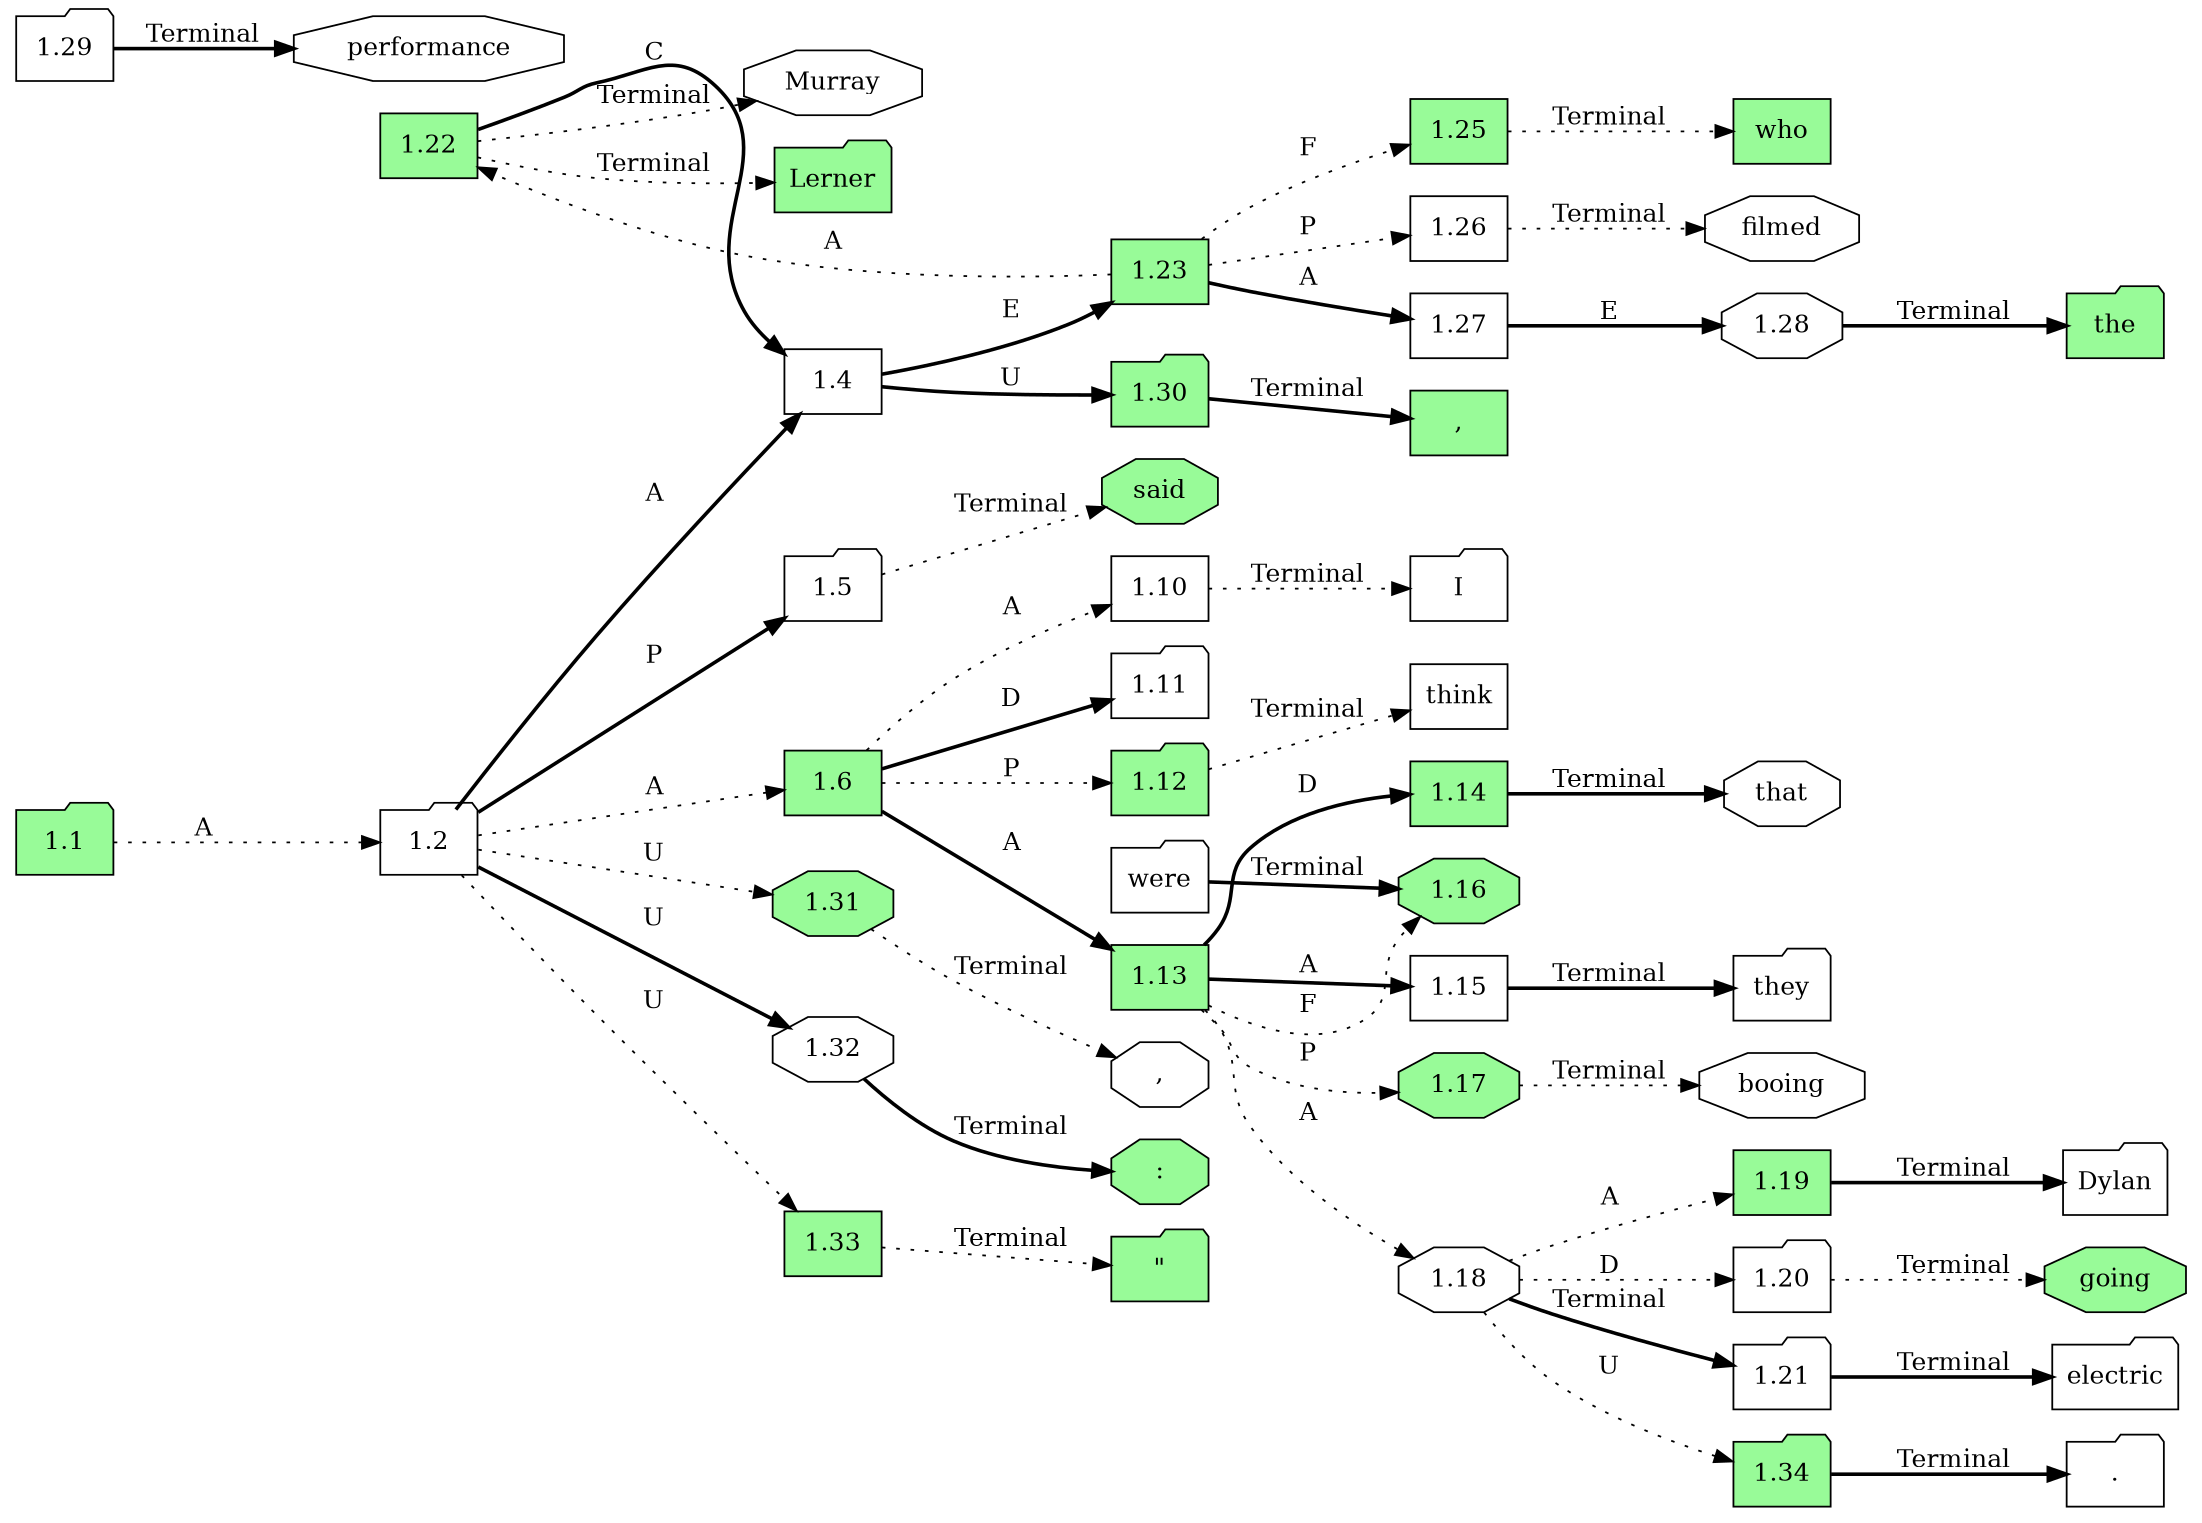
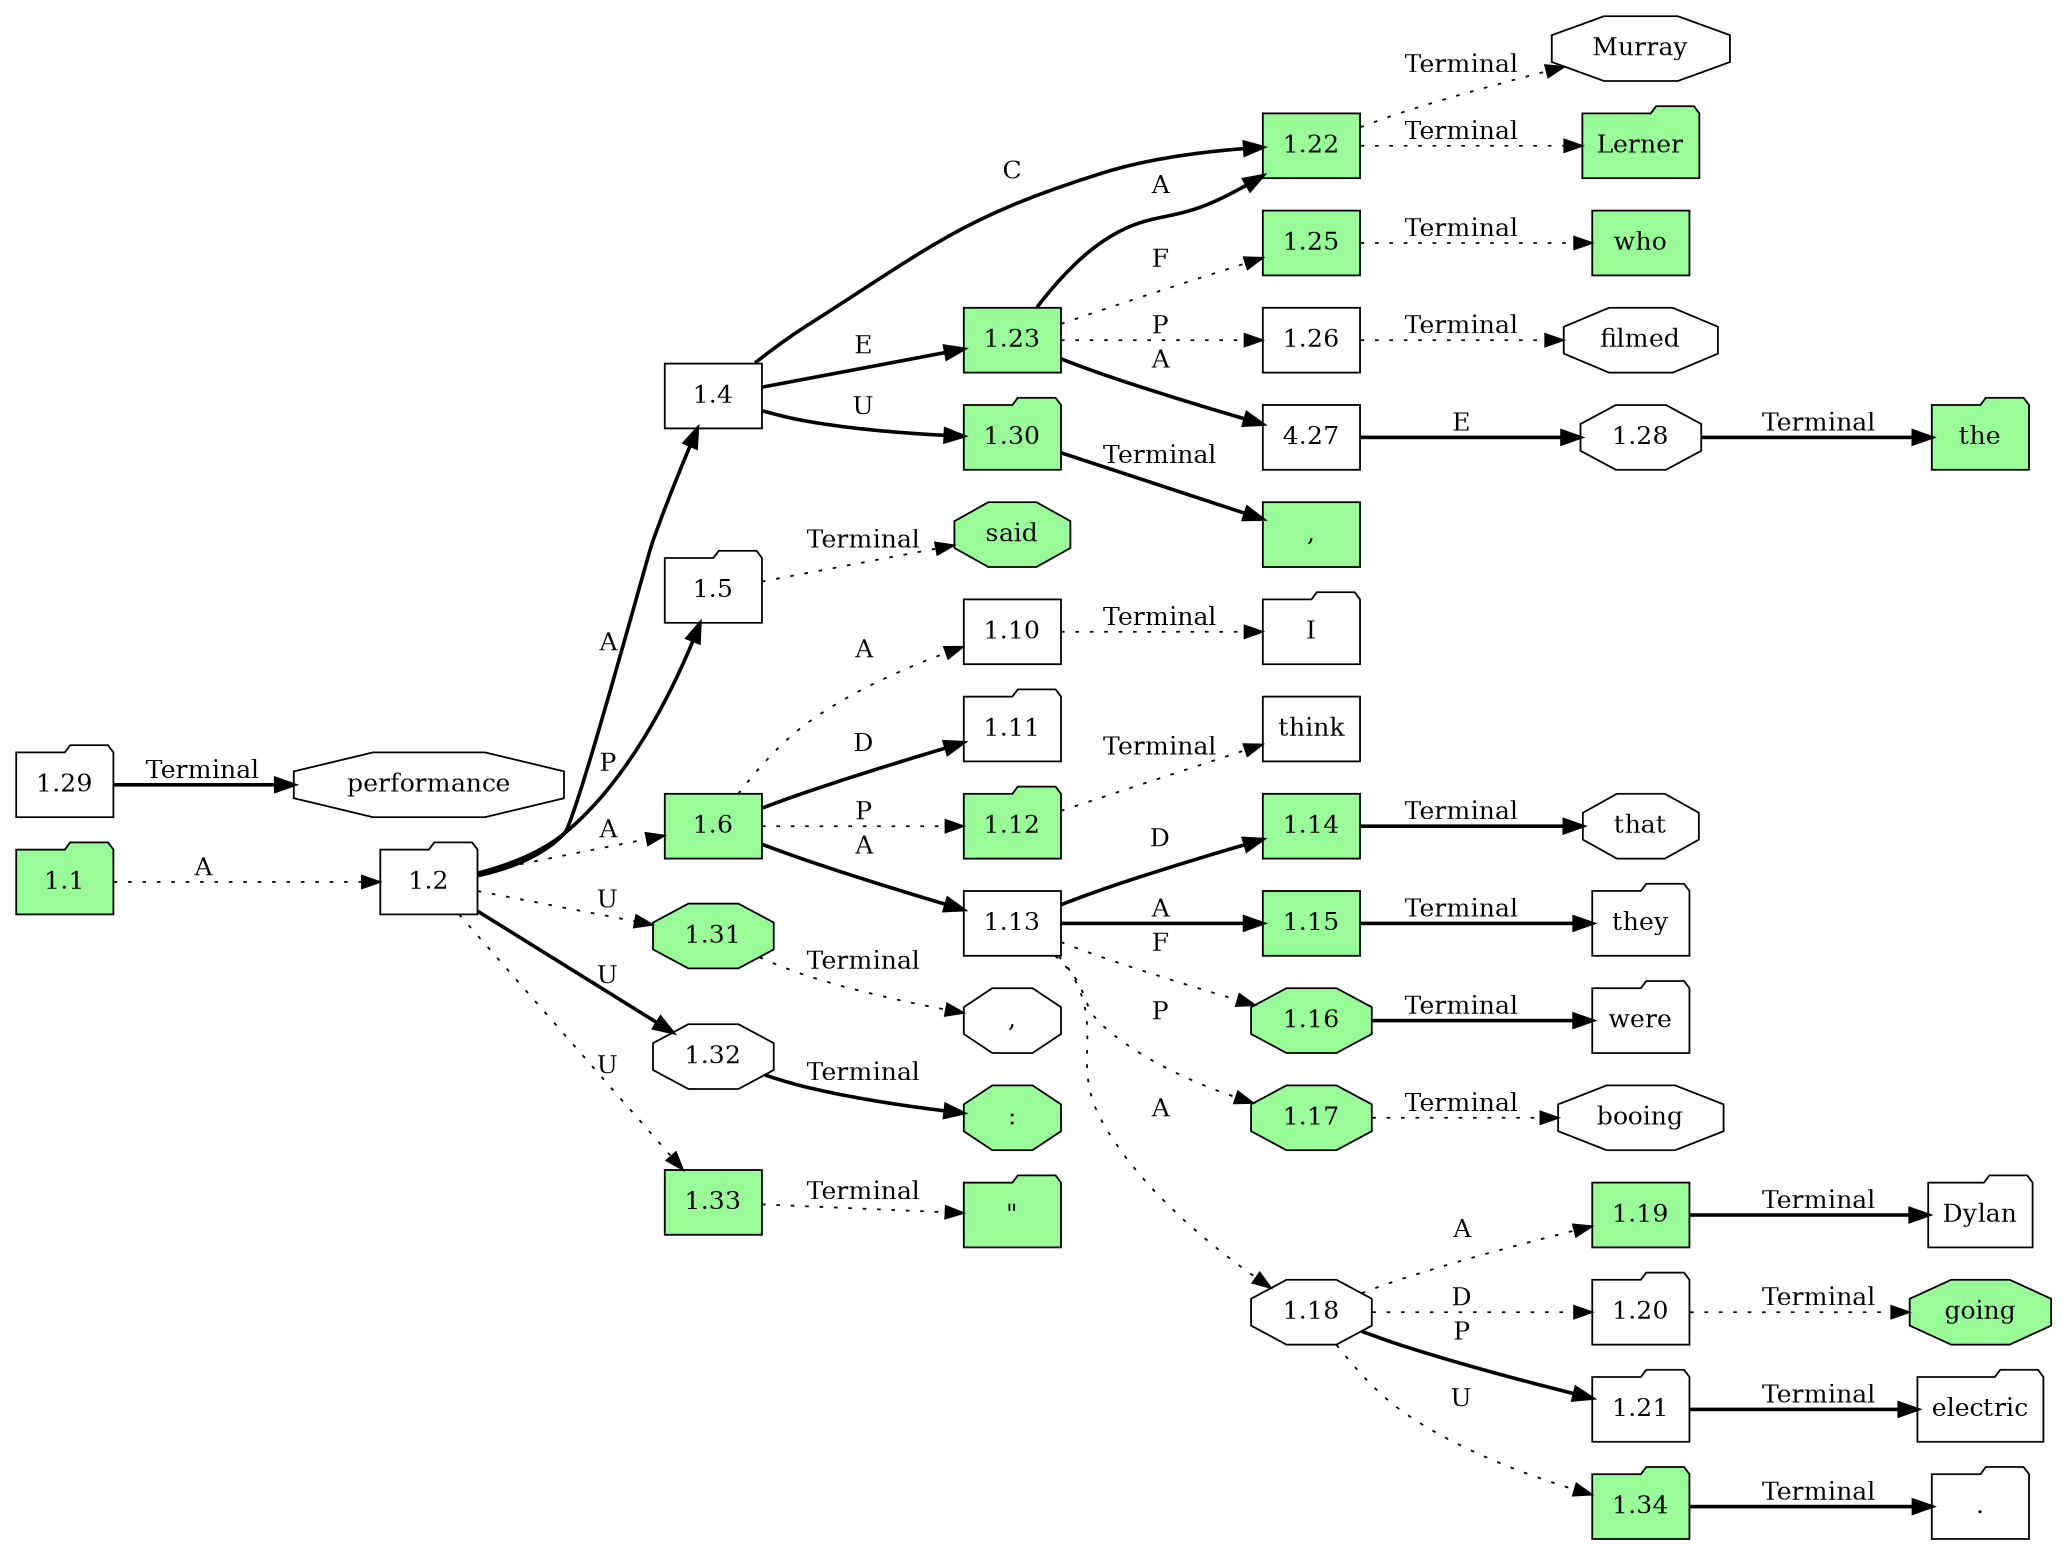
(722, 95) -> (984, 218)
(796, 264) -> (1130, 227)
(1459, 326) -> (1311, 437)
(1294, 885) -> (1473, 1021)
(1160, 977) -> (1012, 923)
(1459, 988) -> (1311, 923)
(1610, 1300) -> (1462, 1333)
